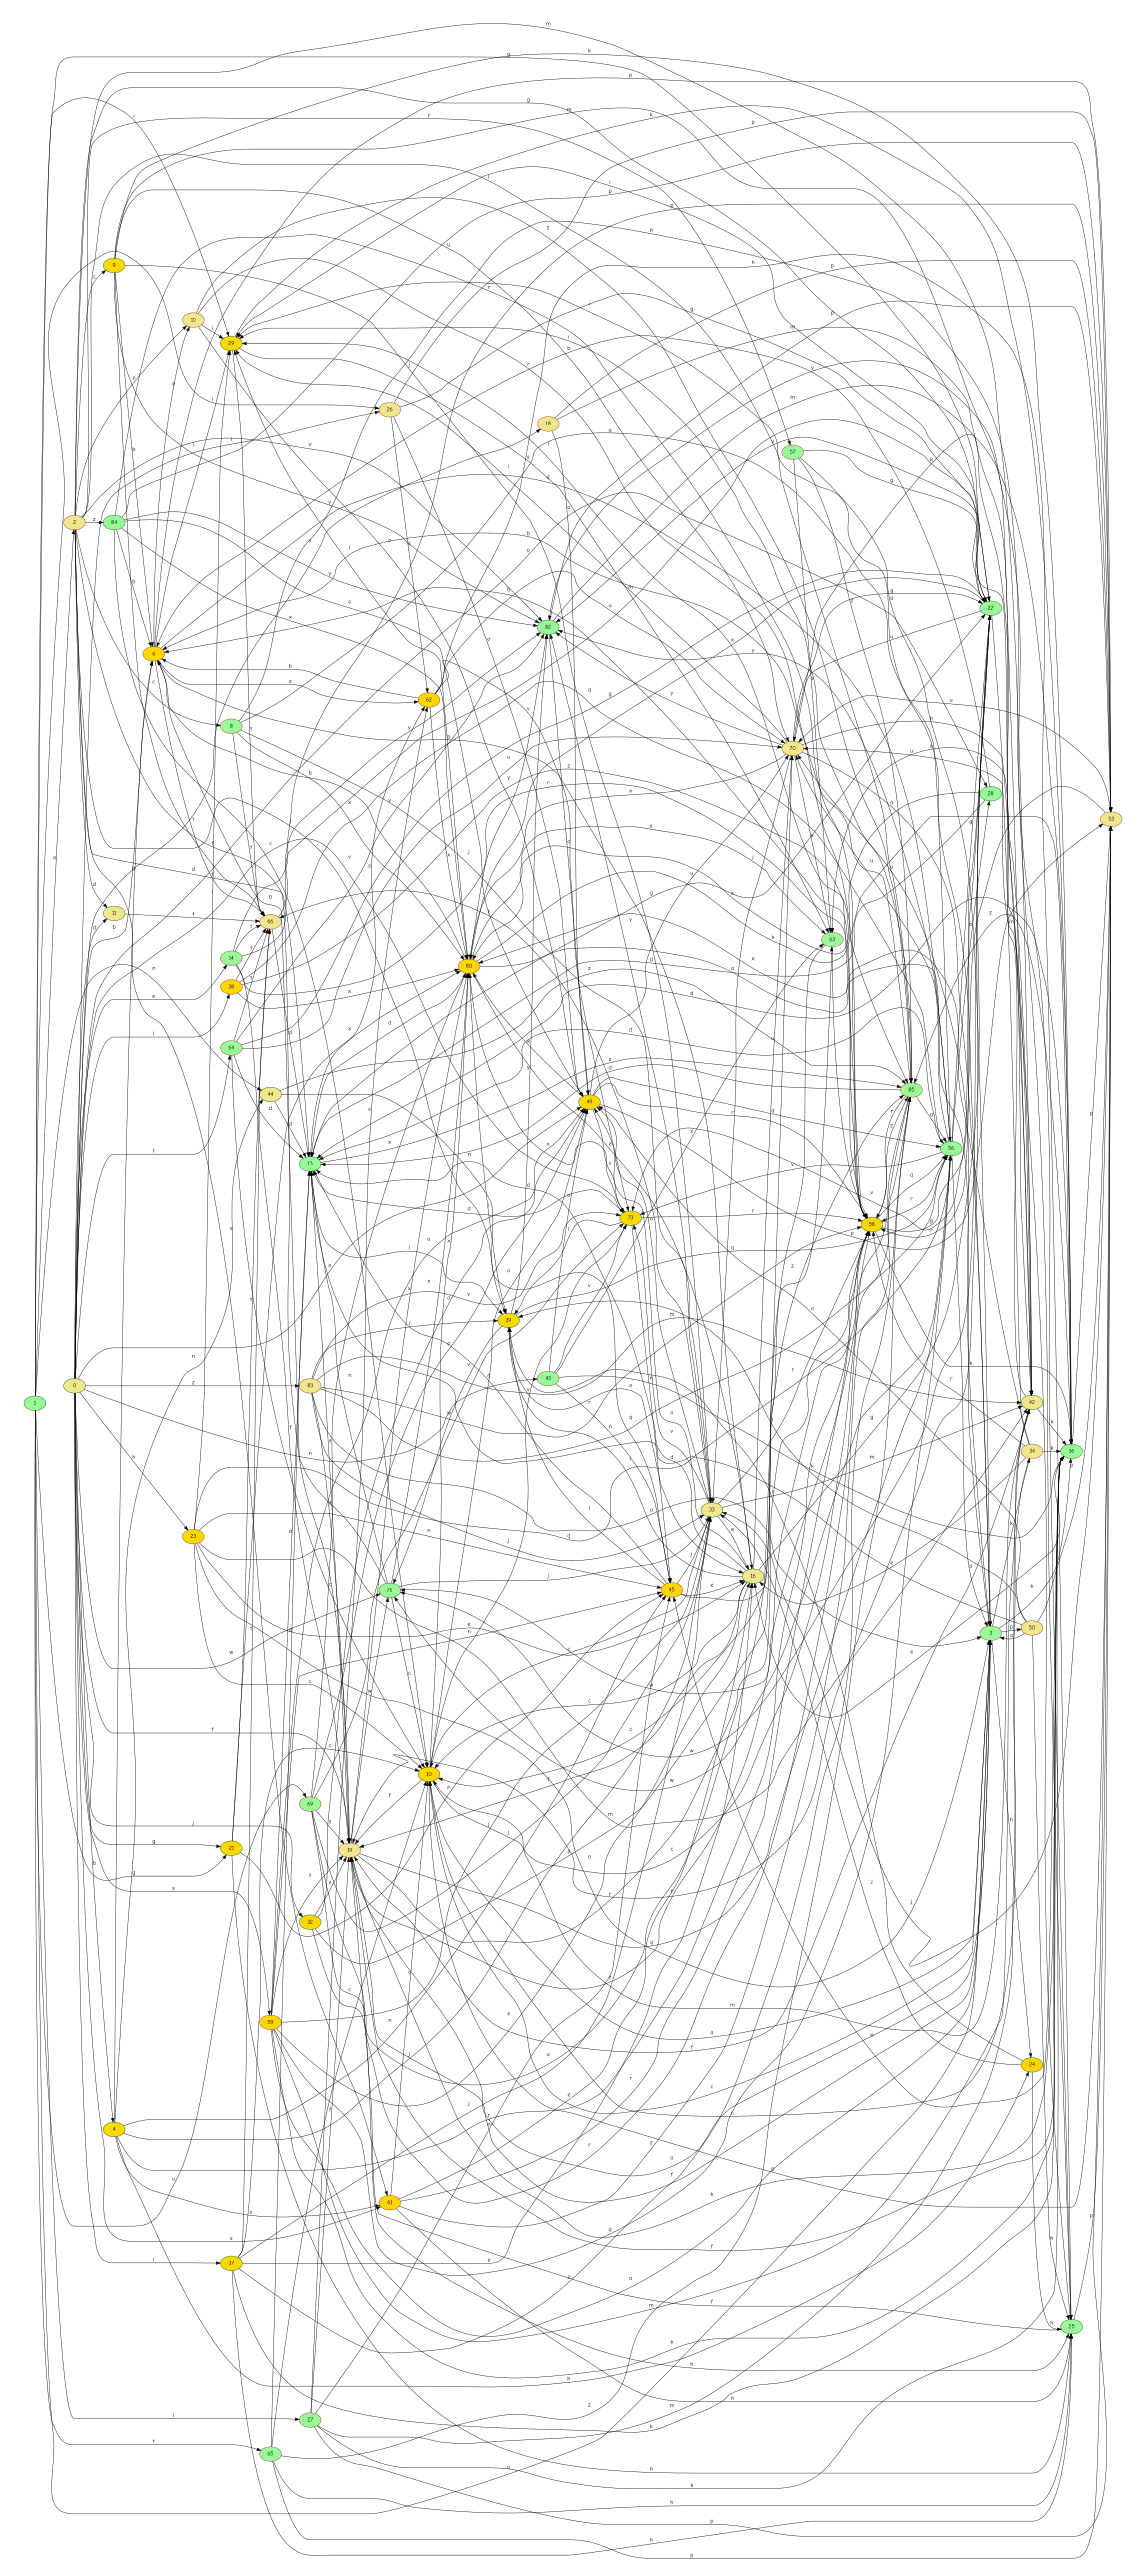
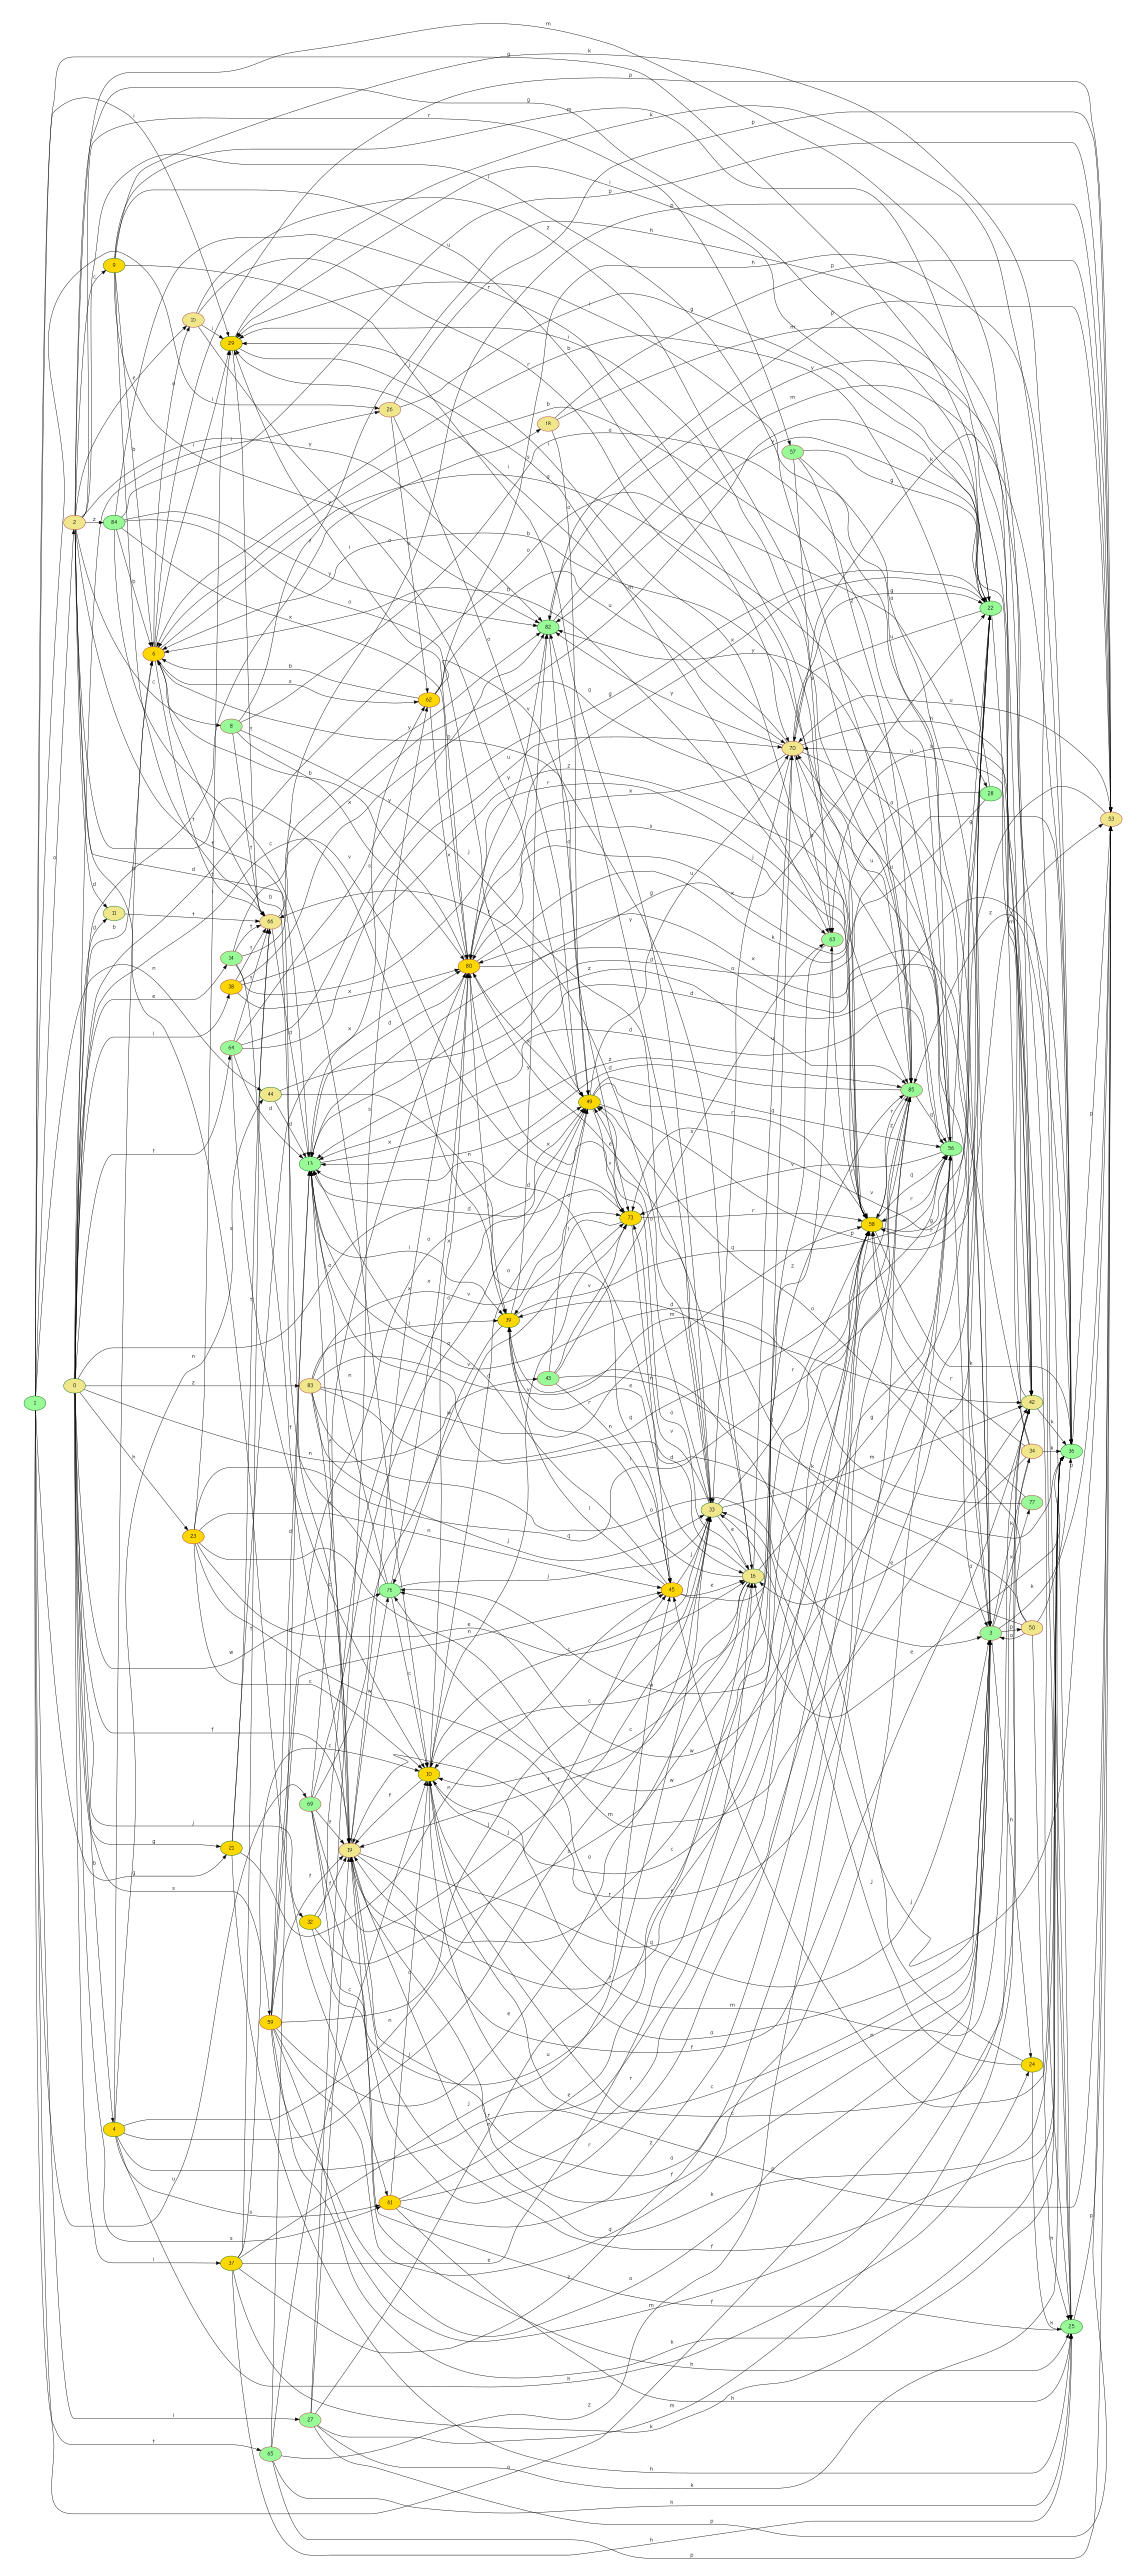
(965, 998) -> (786, 529)
none -> (1032, 1503)
